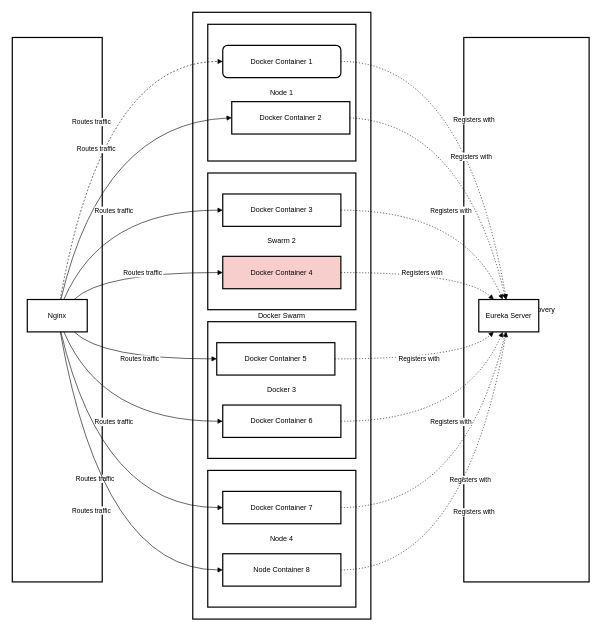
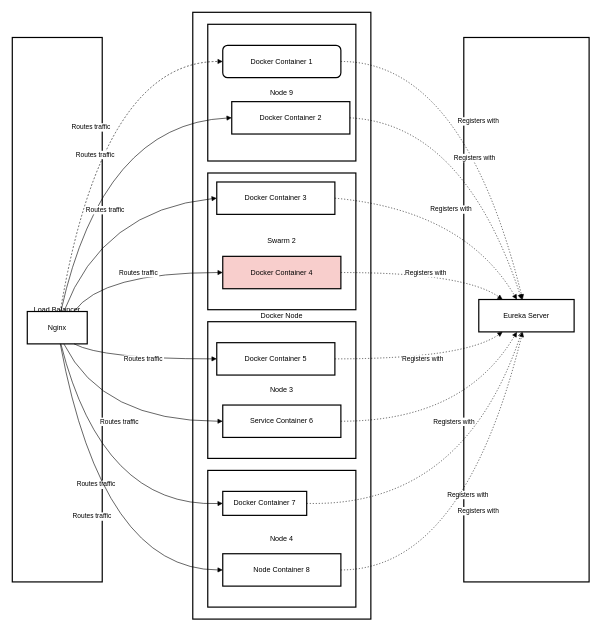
(282, 93) -> (282, 93)
(282, 210) -> (276, 198)
(57, 316) -> (57, 328)
(282, 316) -> (282, 316)
(509, 316) -> (527, 316)
(282, 390) -> (282, 390)
(282, 422) -> (282, 422)
(282, 508) -> (265, 504)
